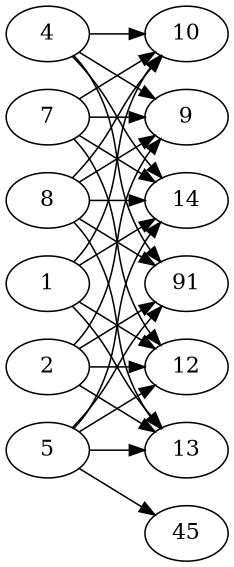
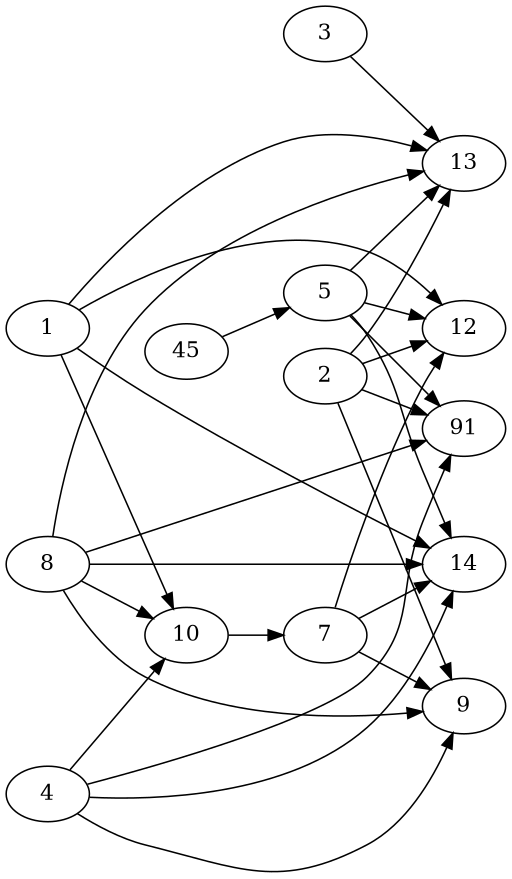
none -> (325, 34)
(107, 82) -> (248, 635)
(111, 488) -> (249, 325)
